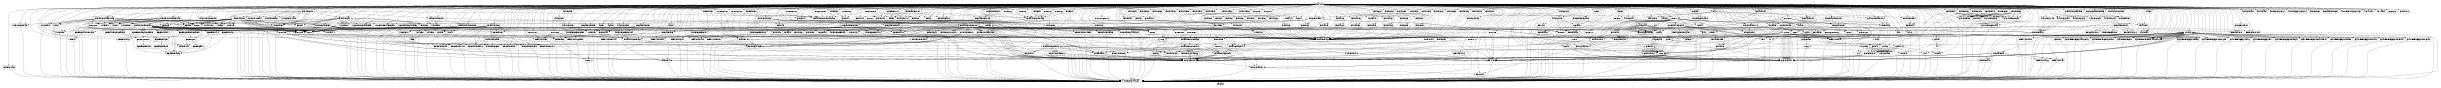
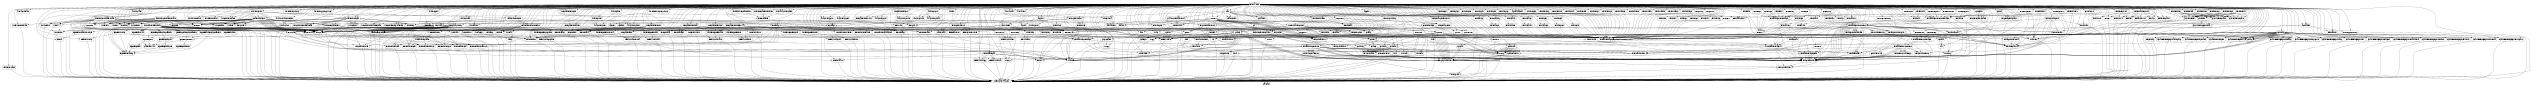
(1658, 39) -> none
